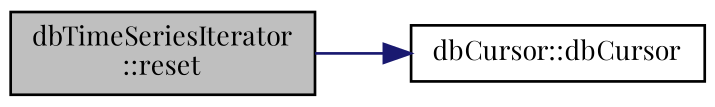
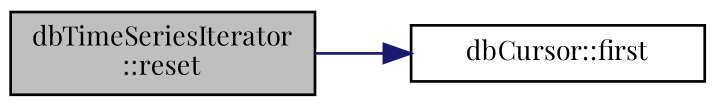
(558, 53) -> (558, 53)
